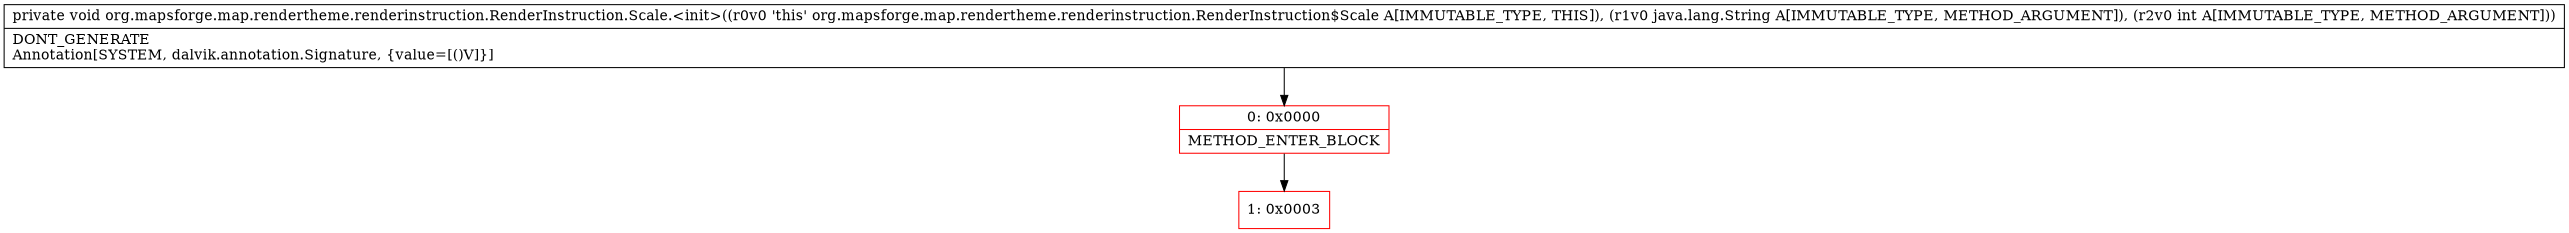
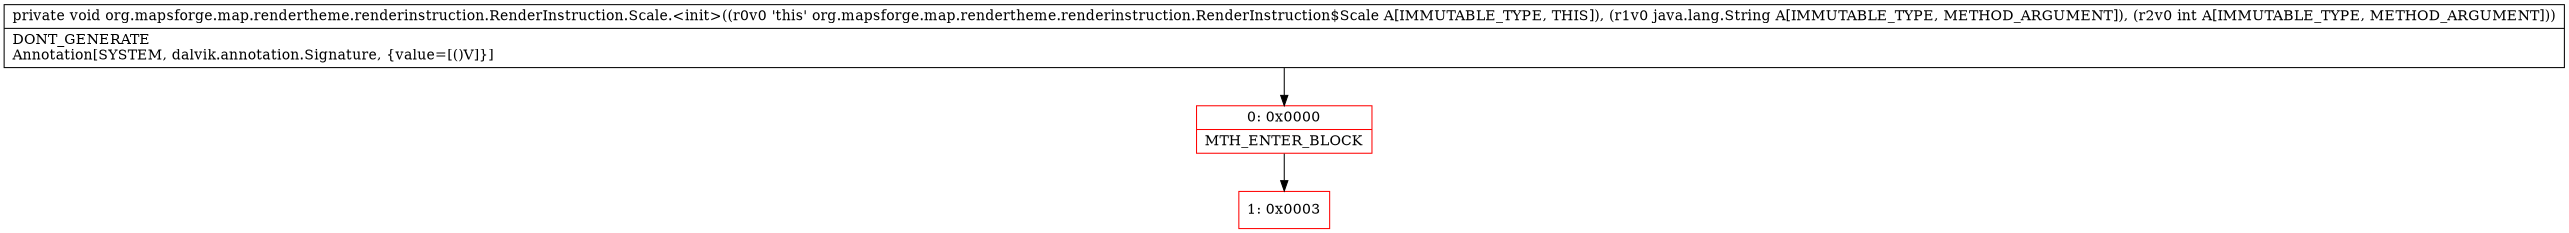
(1284, 141) -> (1284, 141)
